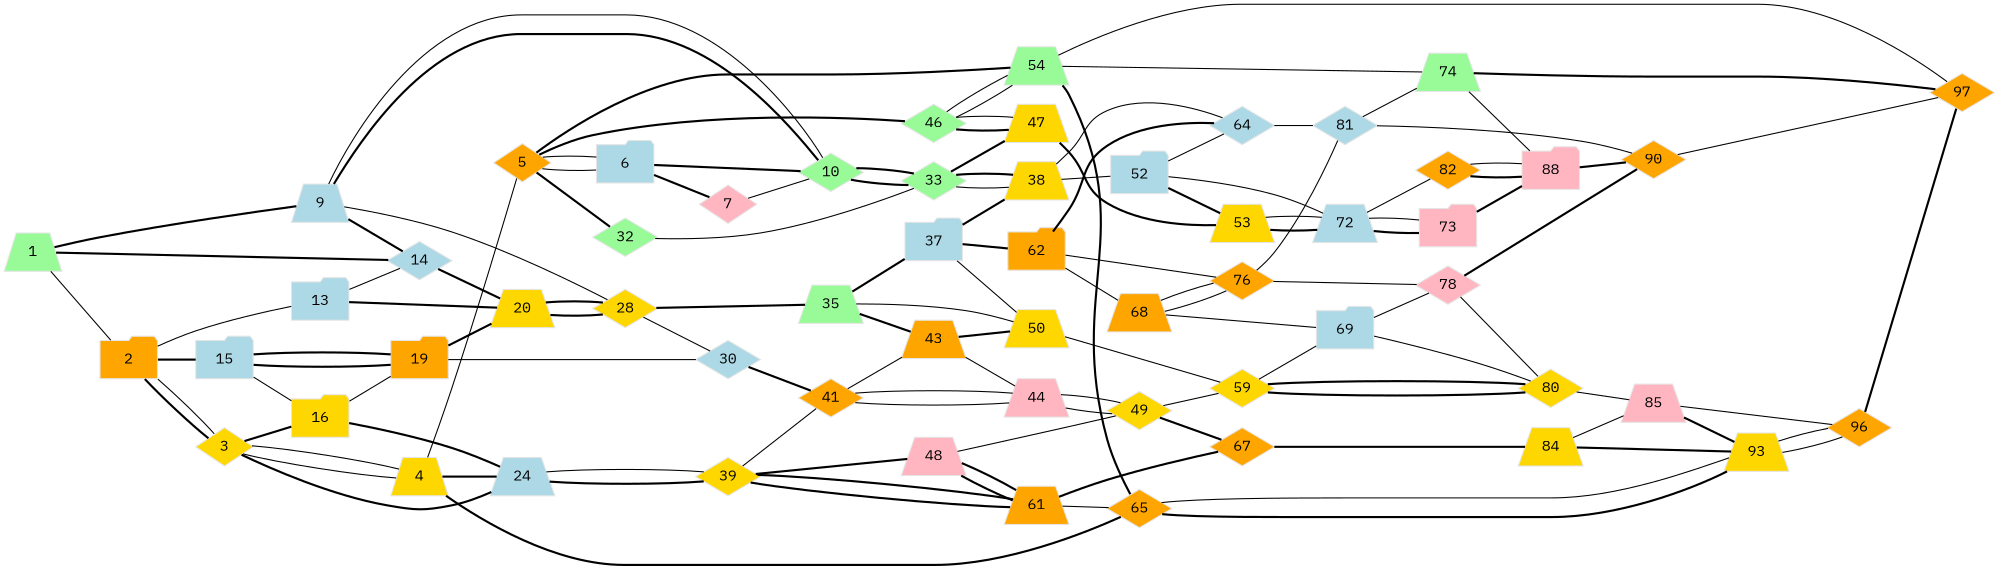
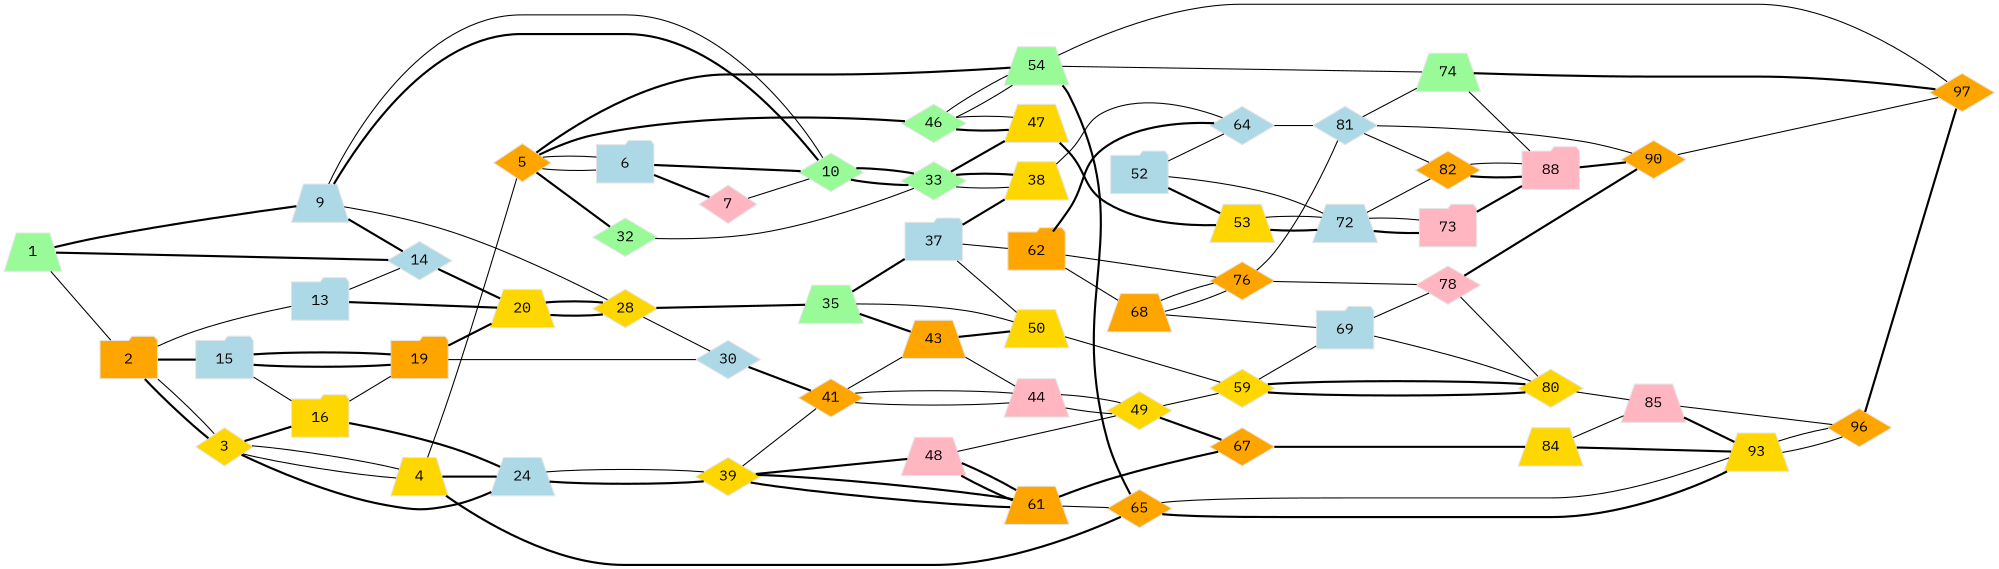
none -> (1397, 148)
(1076, 178) -> none
(985, 246) -> (985, 246)
